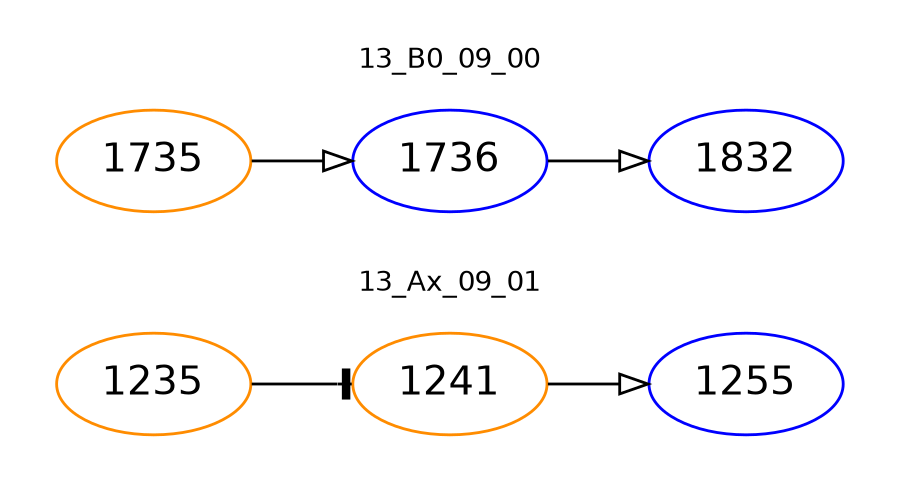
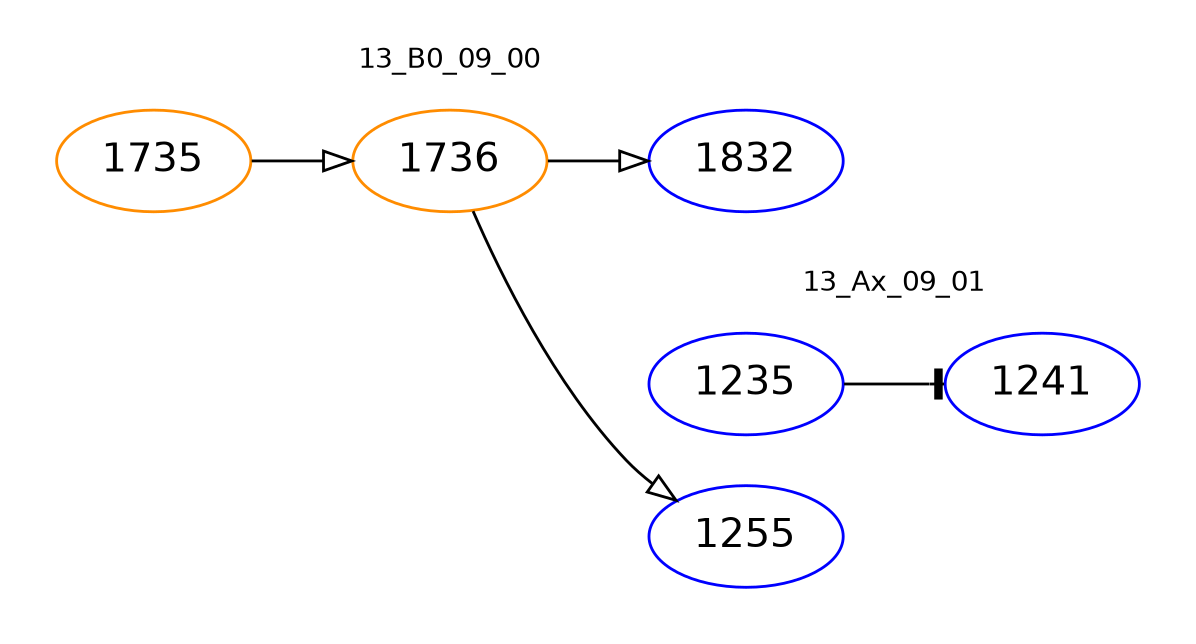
(450, 161) -> (450, 161)
(154, 384) -> (746, 384)
(450, 384) -> (1042, 384)
(584, 384) -> (549, 357)
